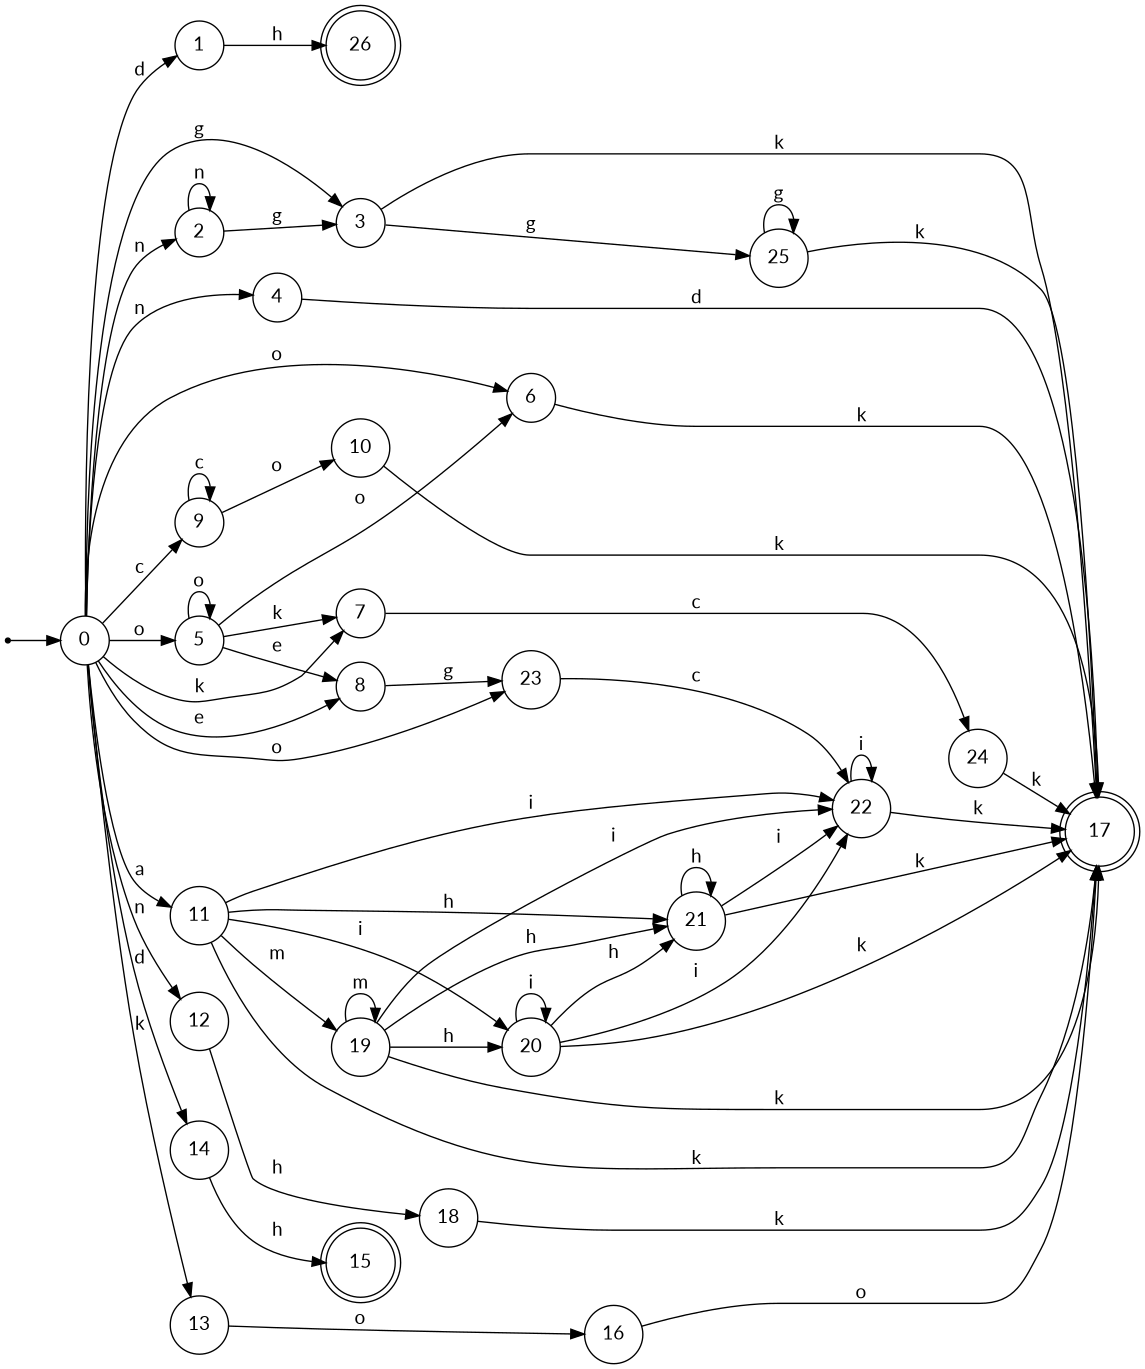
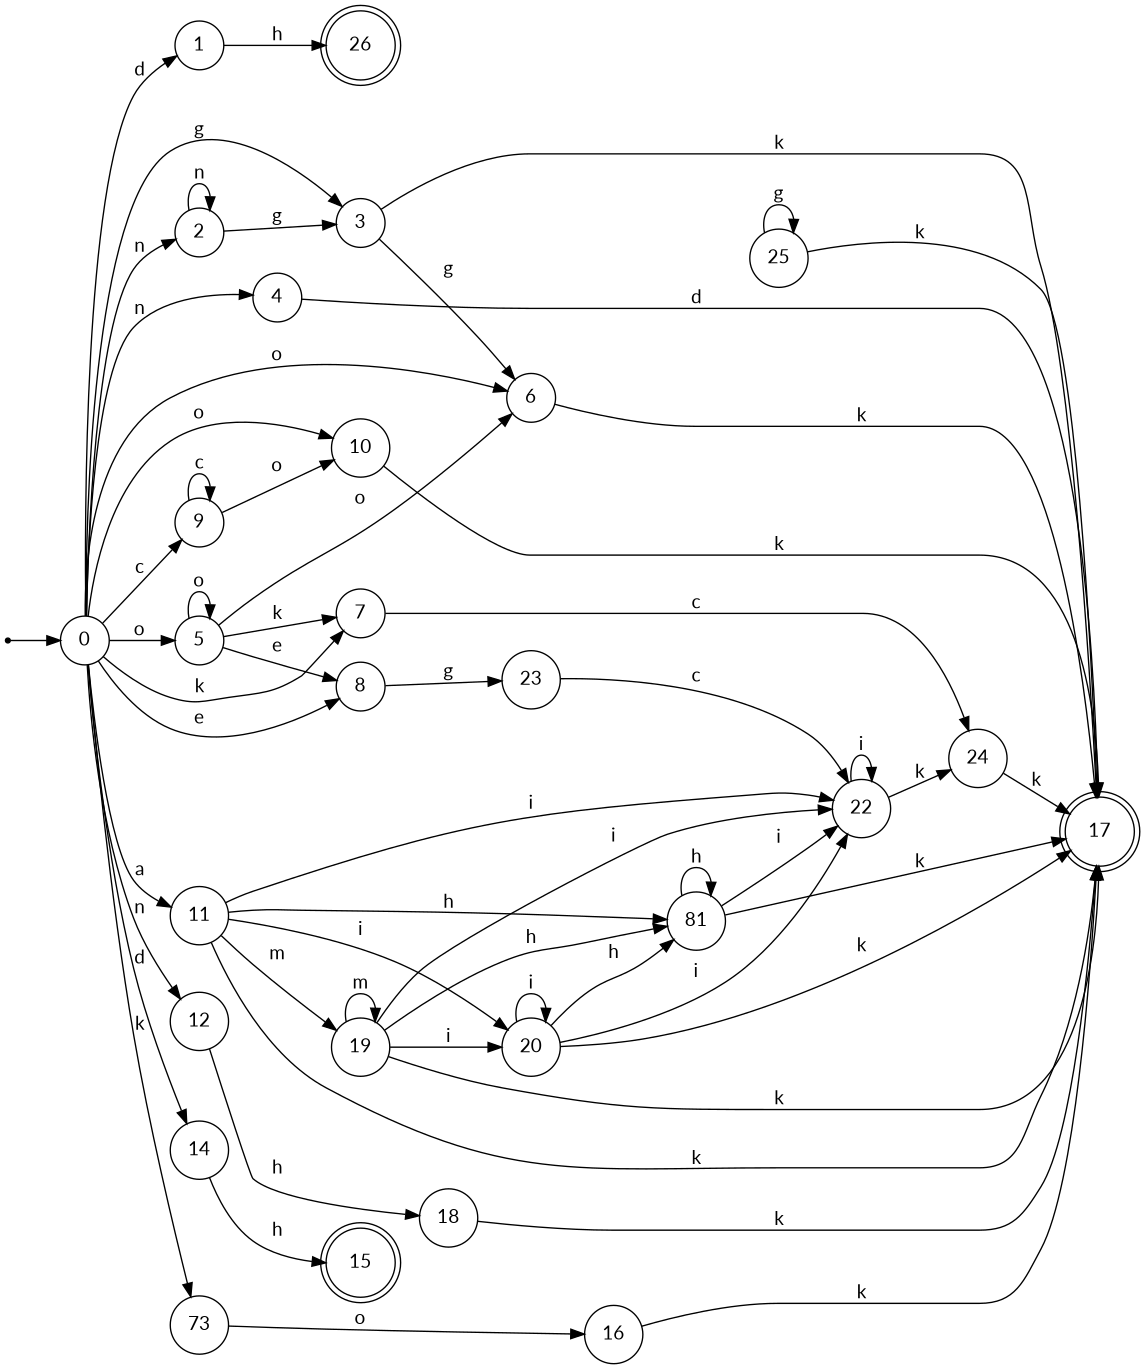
(561, 240) -> (438, 296)
(278, 761) -> (153, 456)
(971, 822) -> (914, 786)
(696, 921) -> (696, 921)
(449, 1037) -> (449, 1037)
(861, 1293) -> (861, 1293)
(199, 1325) -> (199, 1325)
